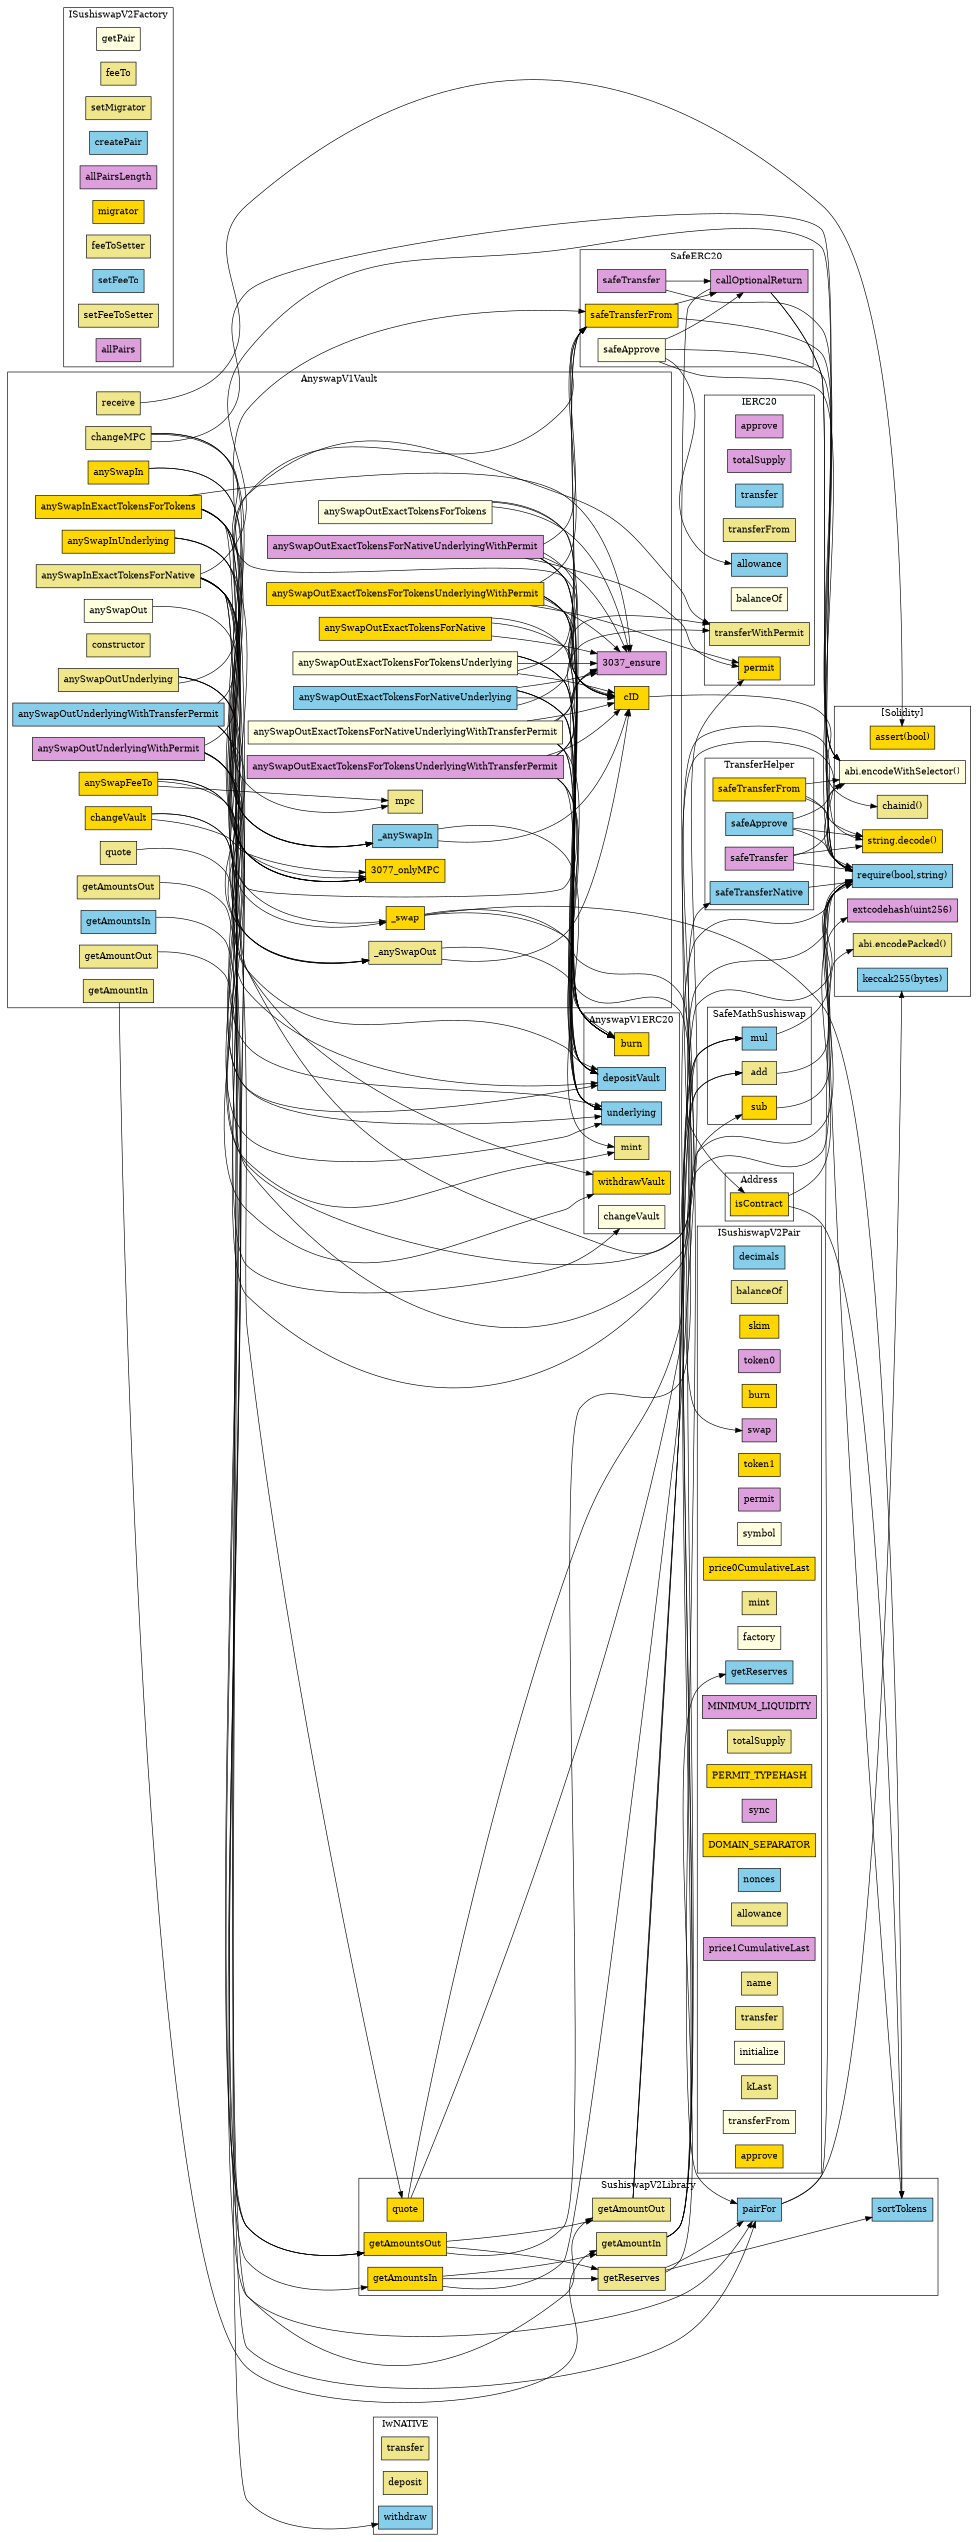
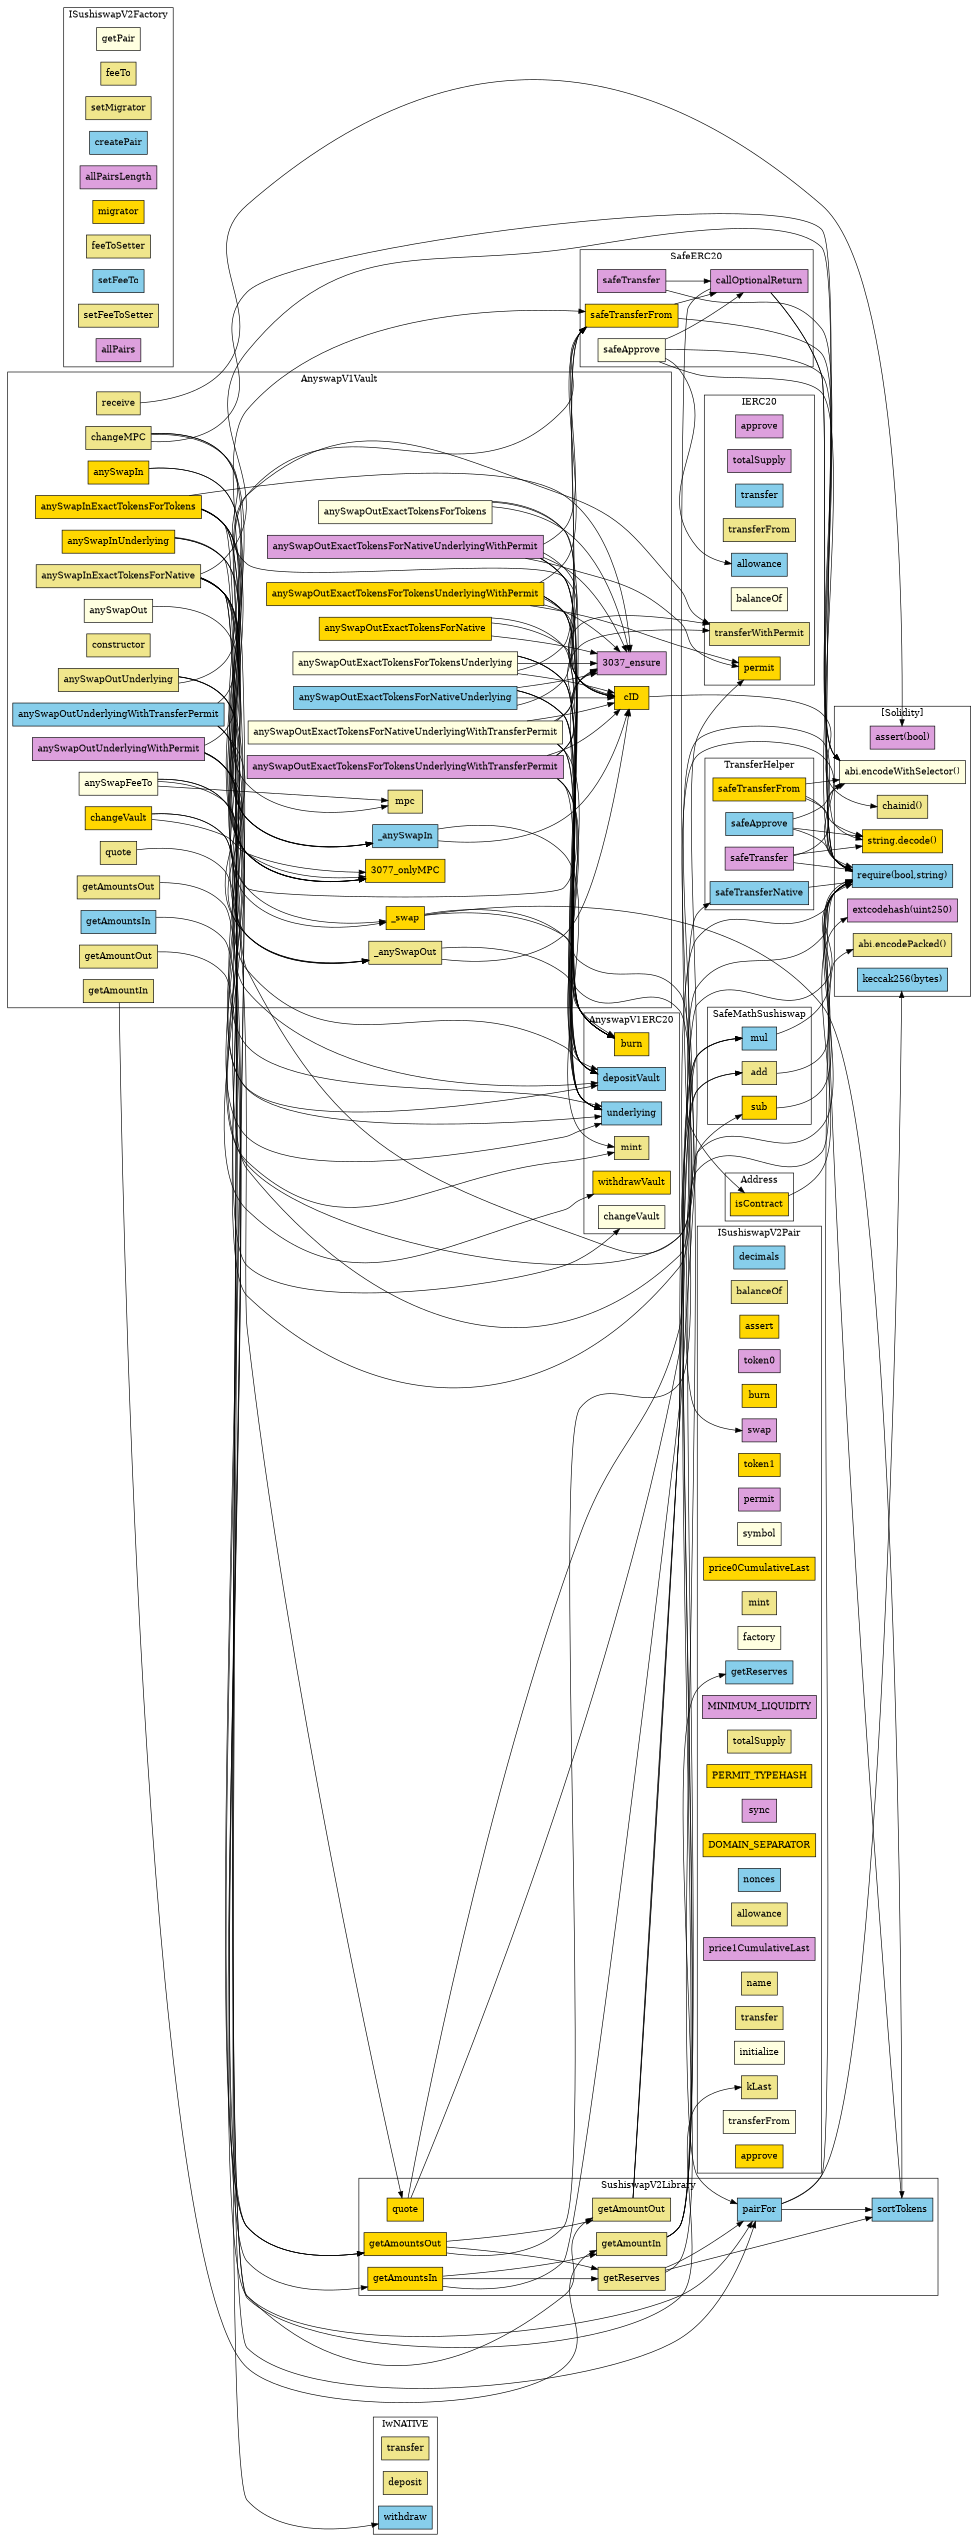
(902, 738) -> (902, 738)
(118, 784) -> (118, 784)
(902, 910) -> (902, 910)
(902, 980) -> (902, 980)
(266, 995) -> (233, 1746)
(759, 1327) -> (759, 1327)
(885, 1711) -> (823, 2210)
